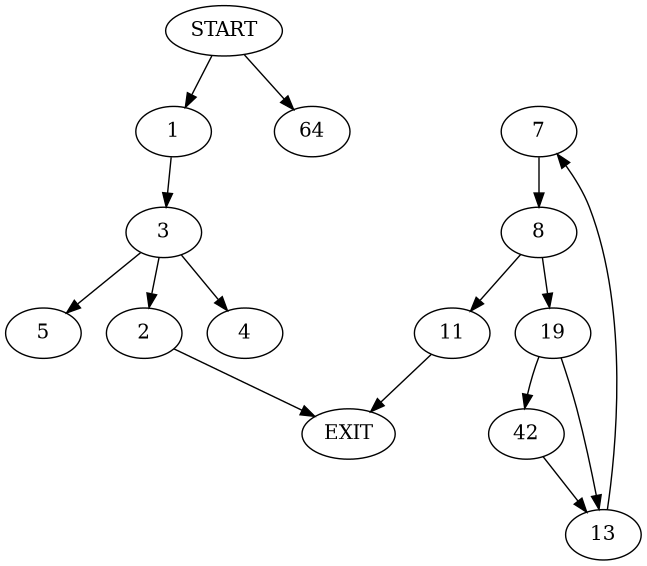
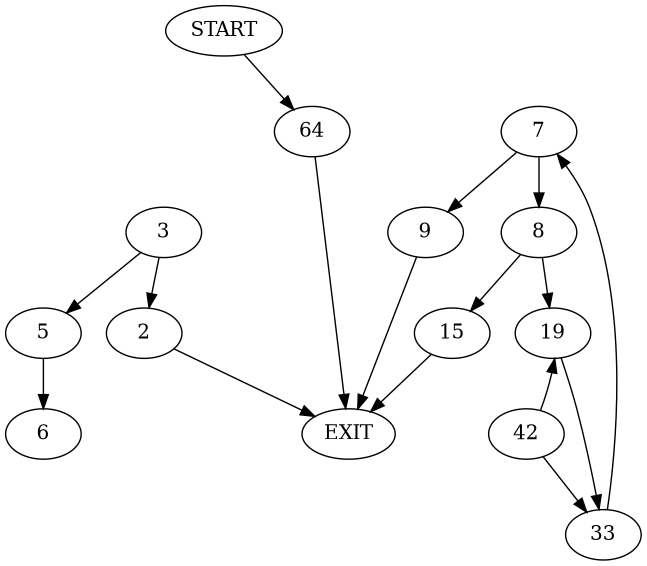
(174, 132) -> none
none -> (426, 232)
none -> (330, 276)
(245, 333) -> none
(452, 333) -> (452, 333)
(533, 376) -> (547, 392)
none -> (43, 434)
(603, 535) -> (603, 535)
